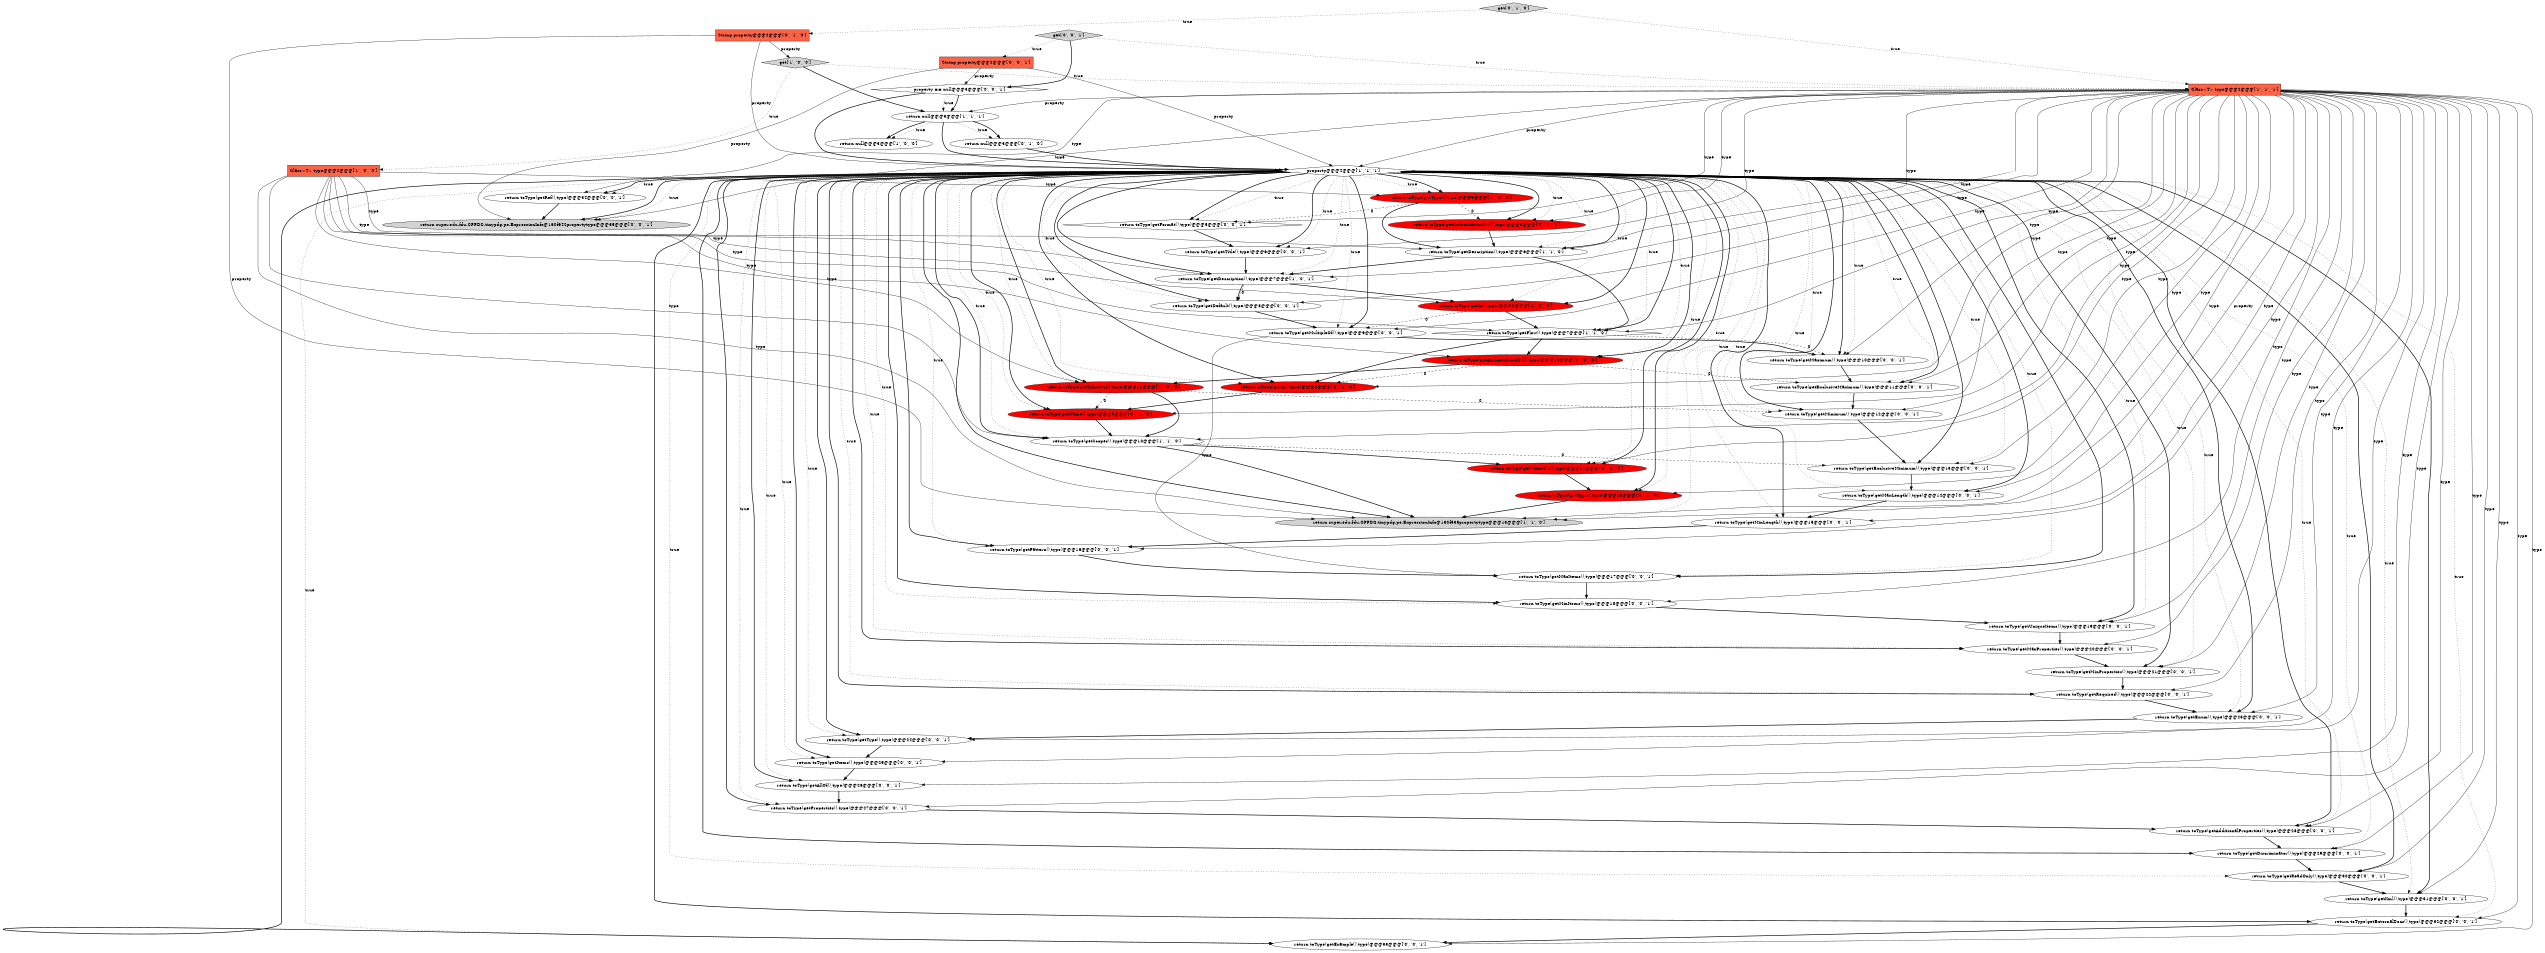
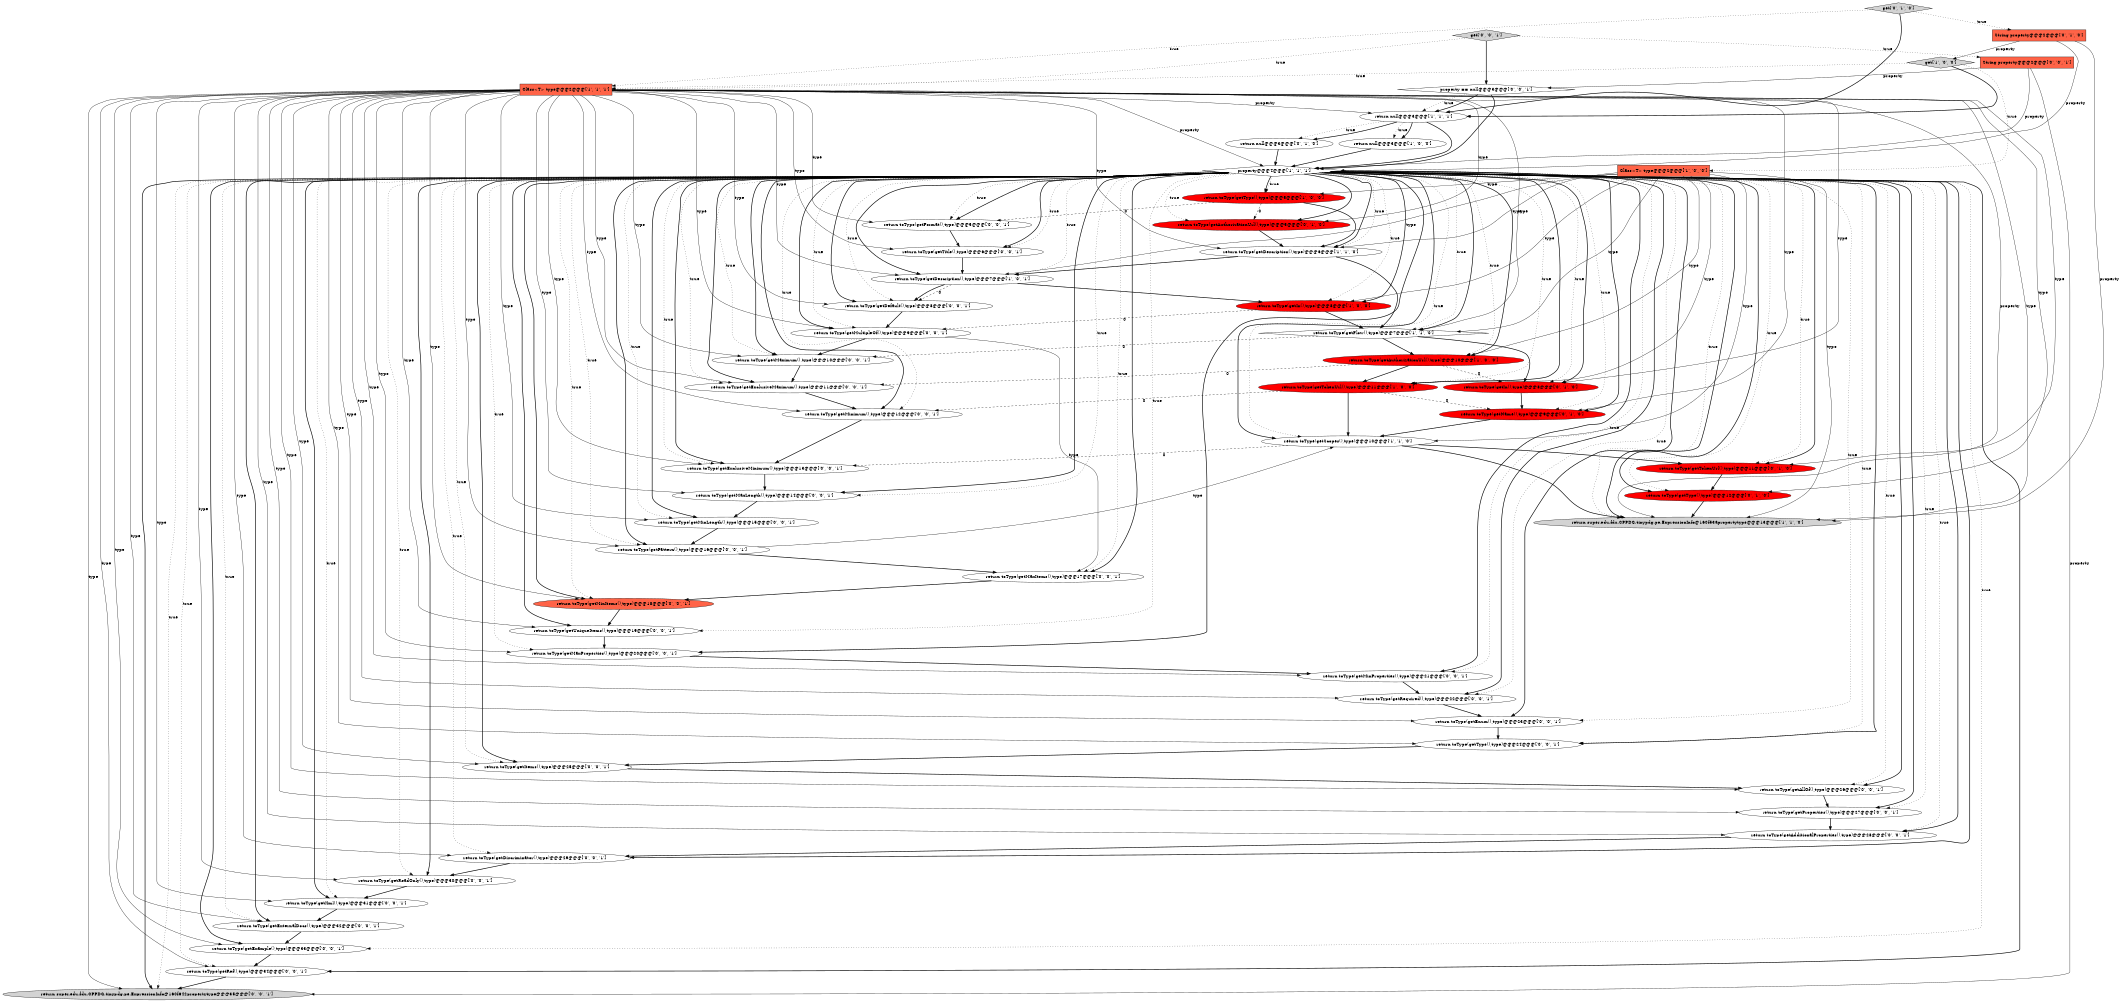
none -> (1736, 103)
none -> (1333, 157)
(1183, 225) -> (947, 225)
(1802, 425) -> (1048, 520)
(1586, 604) -> (624, 604)
none -> (264, 959)
